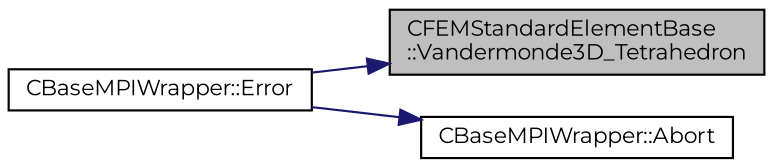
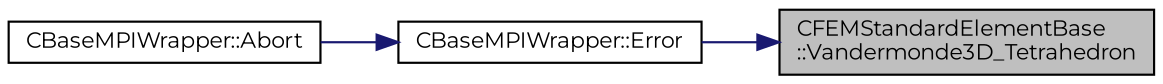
(355, 112) -> (349, 42)
